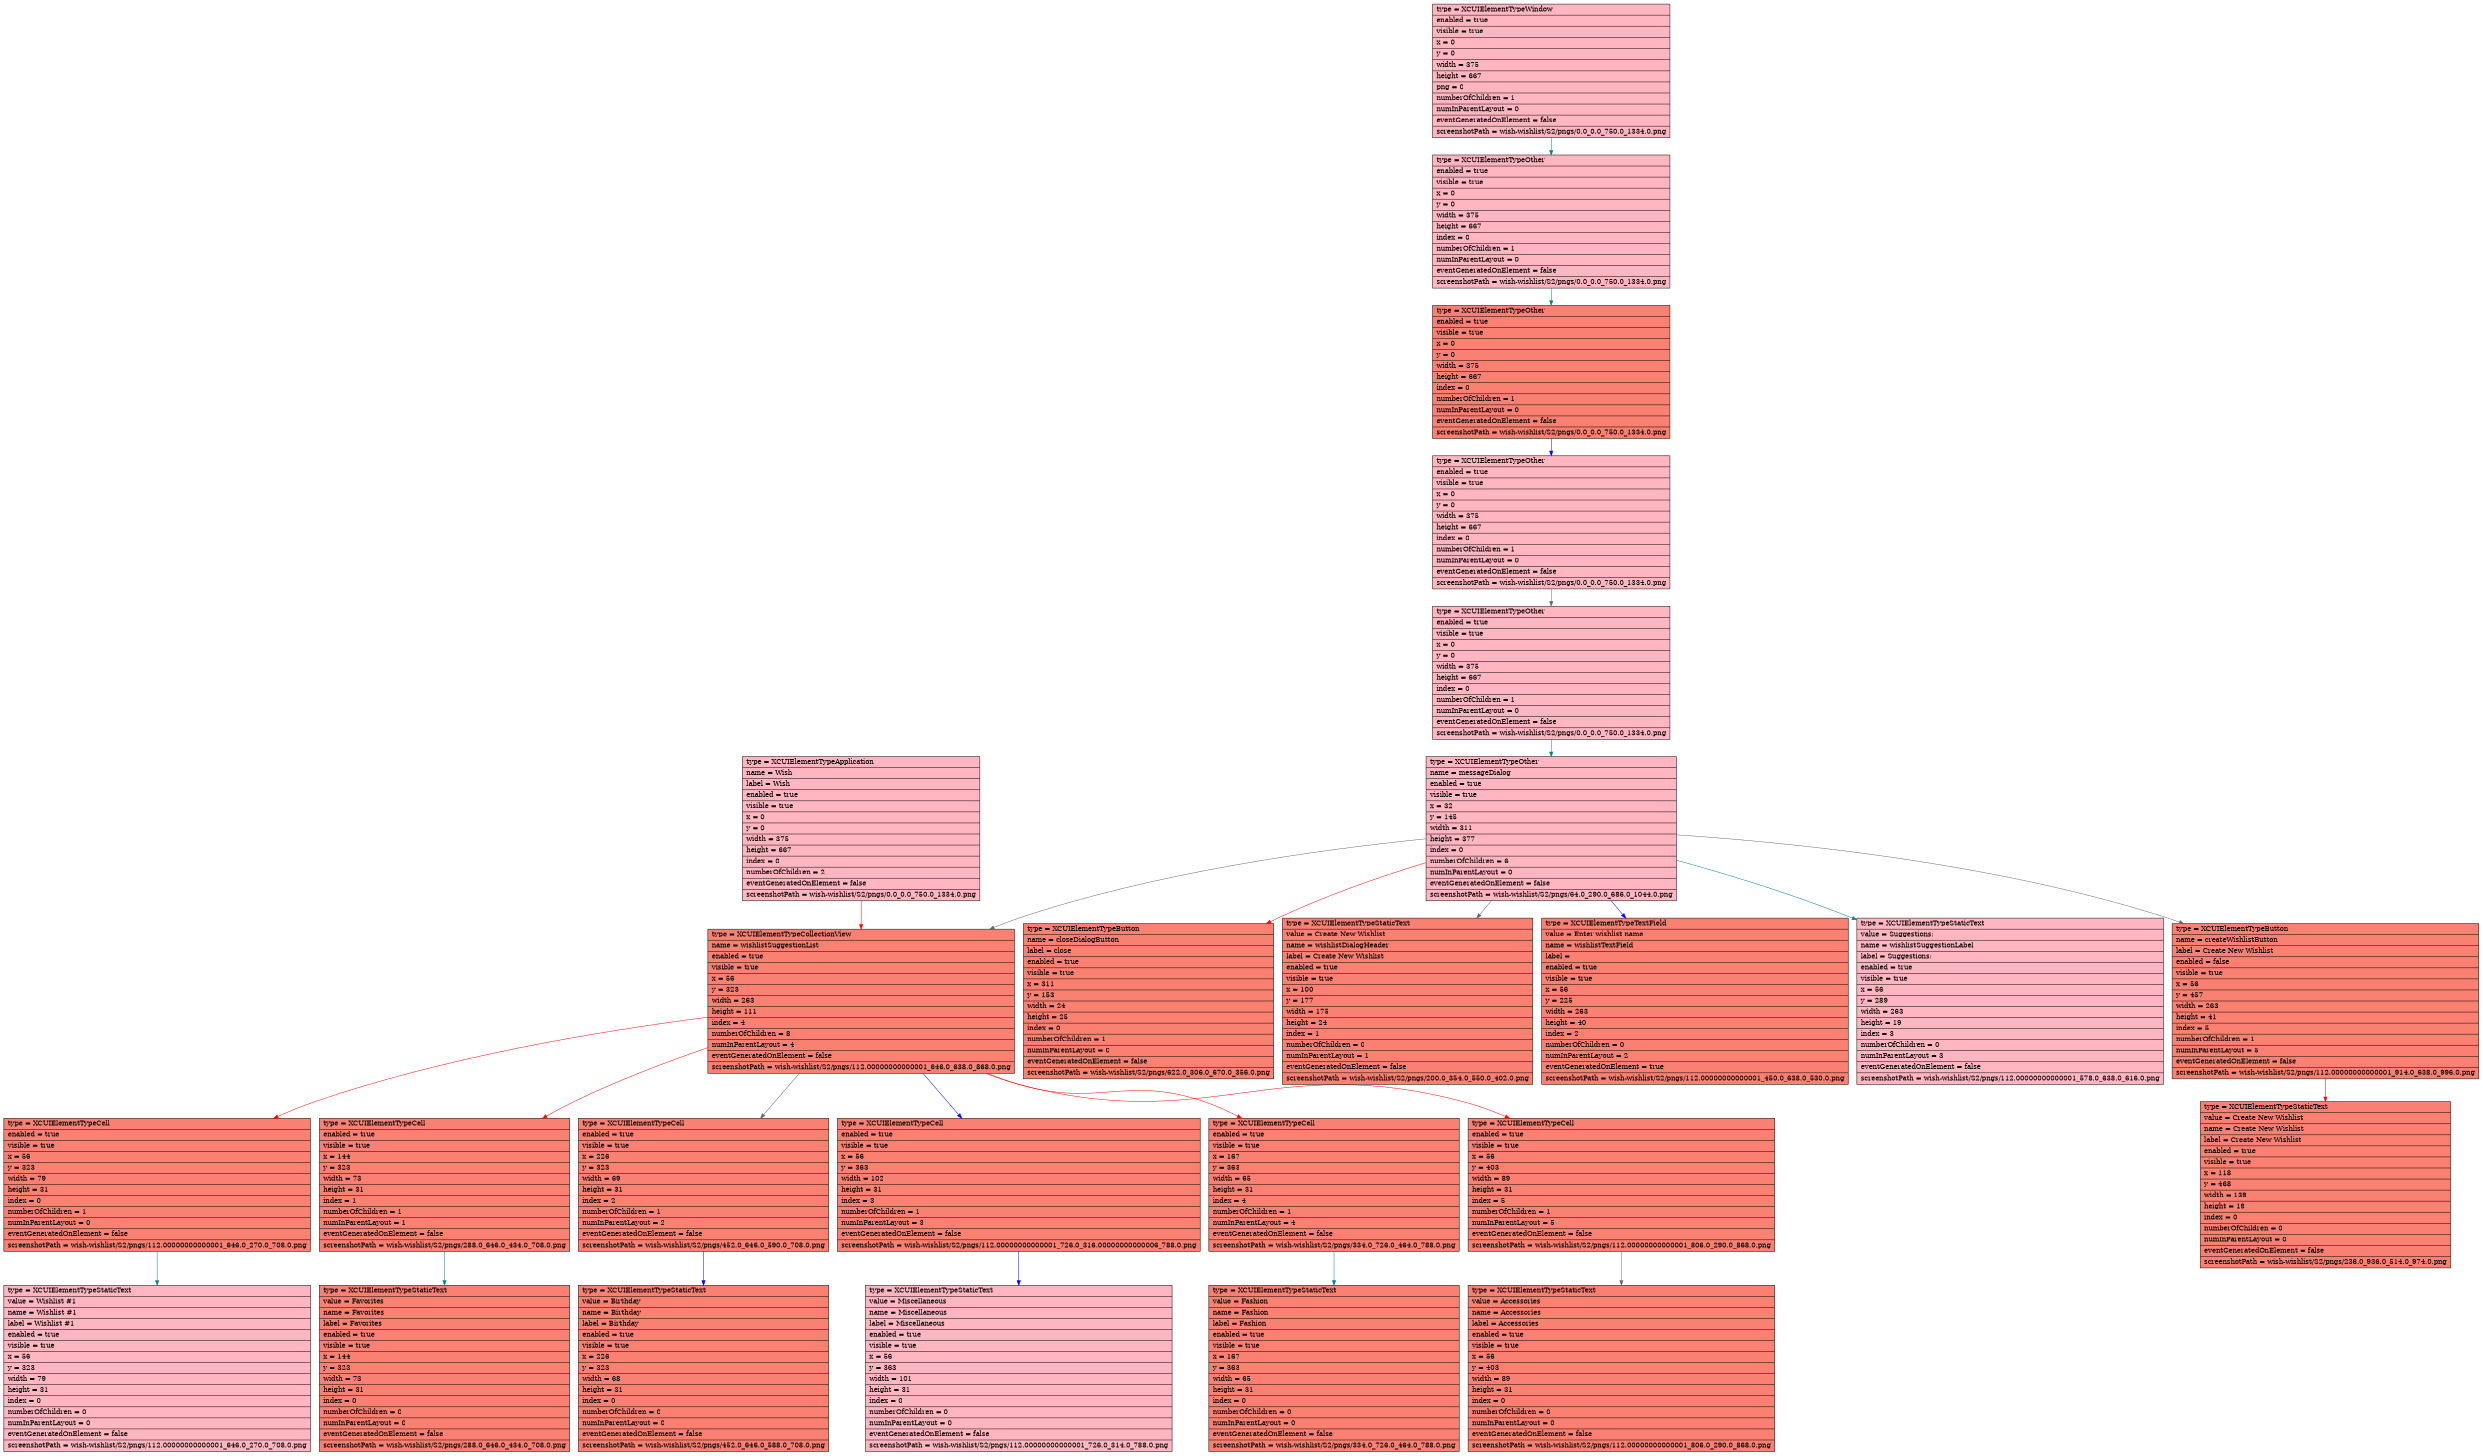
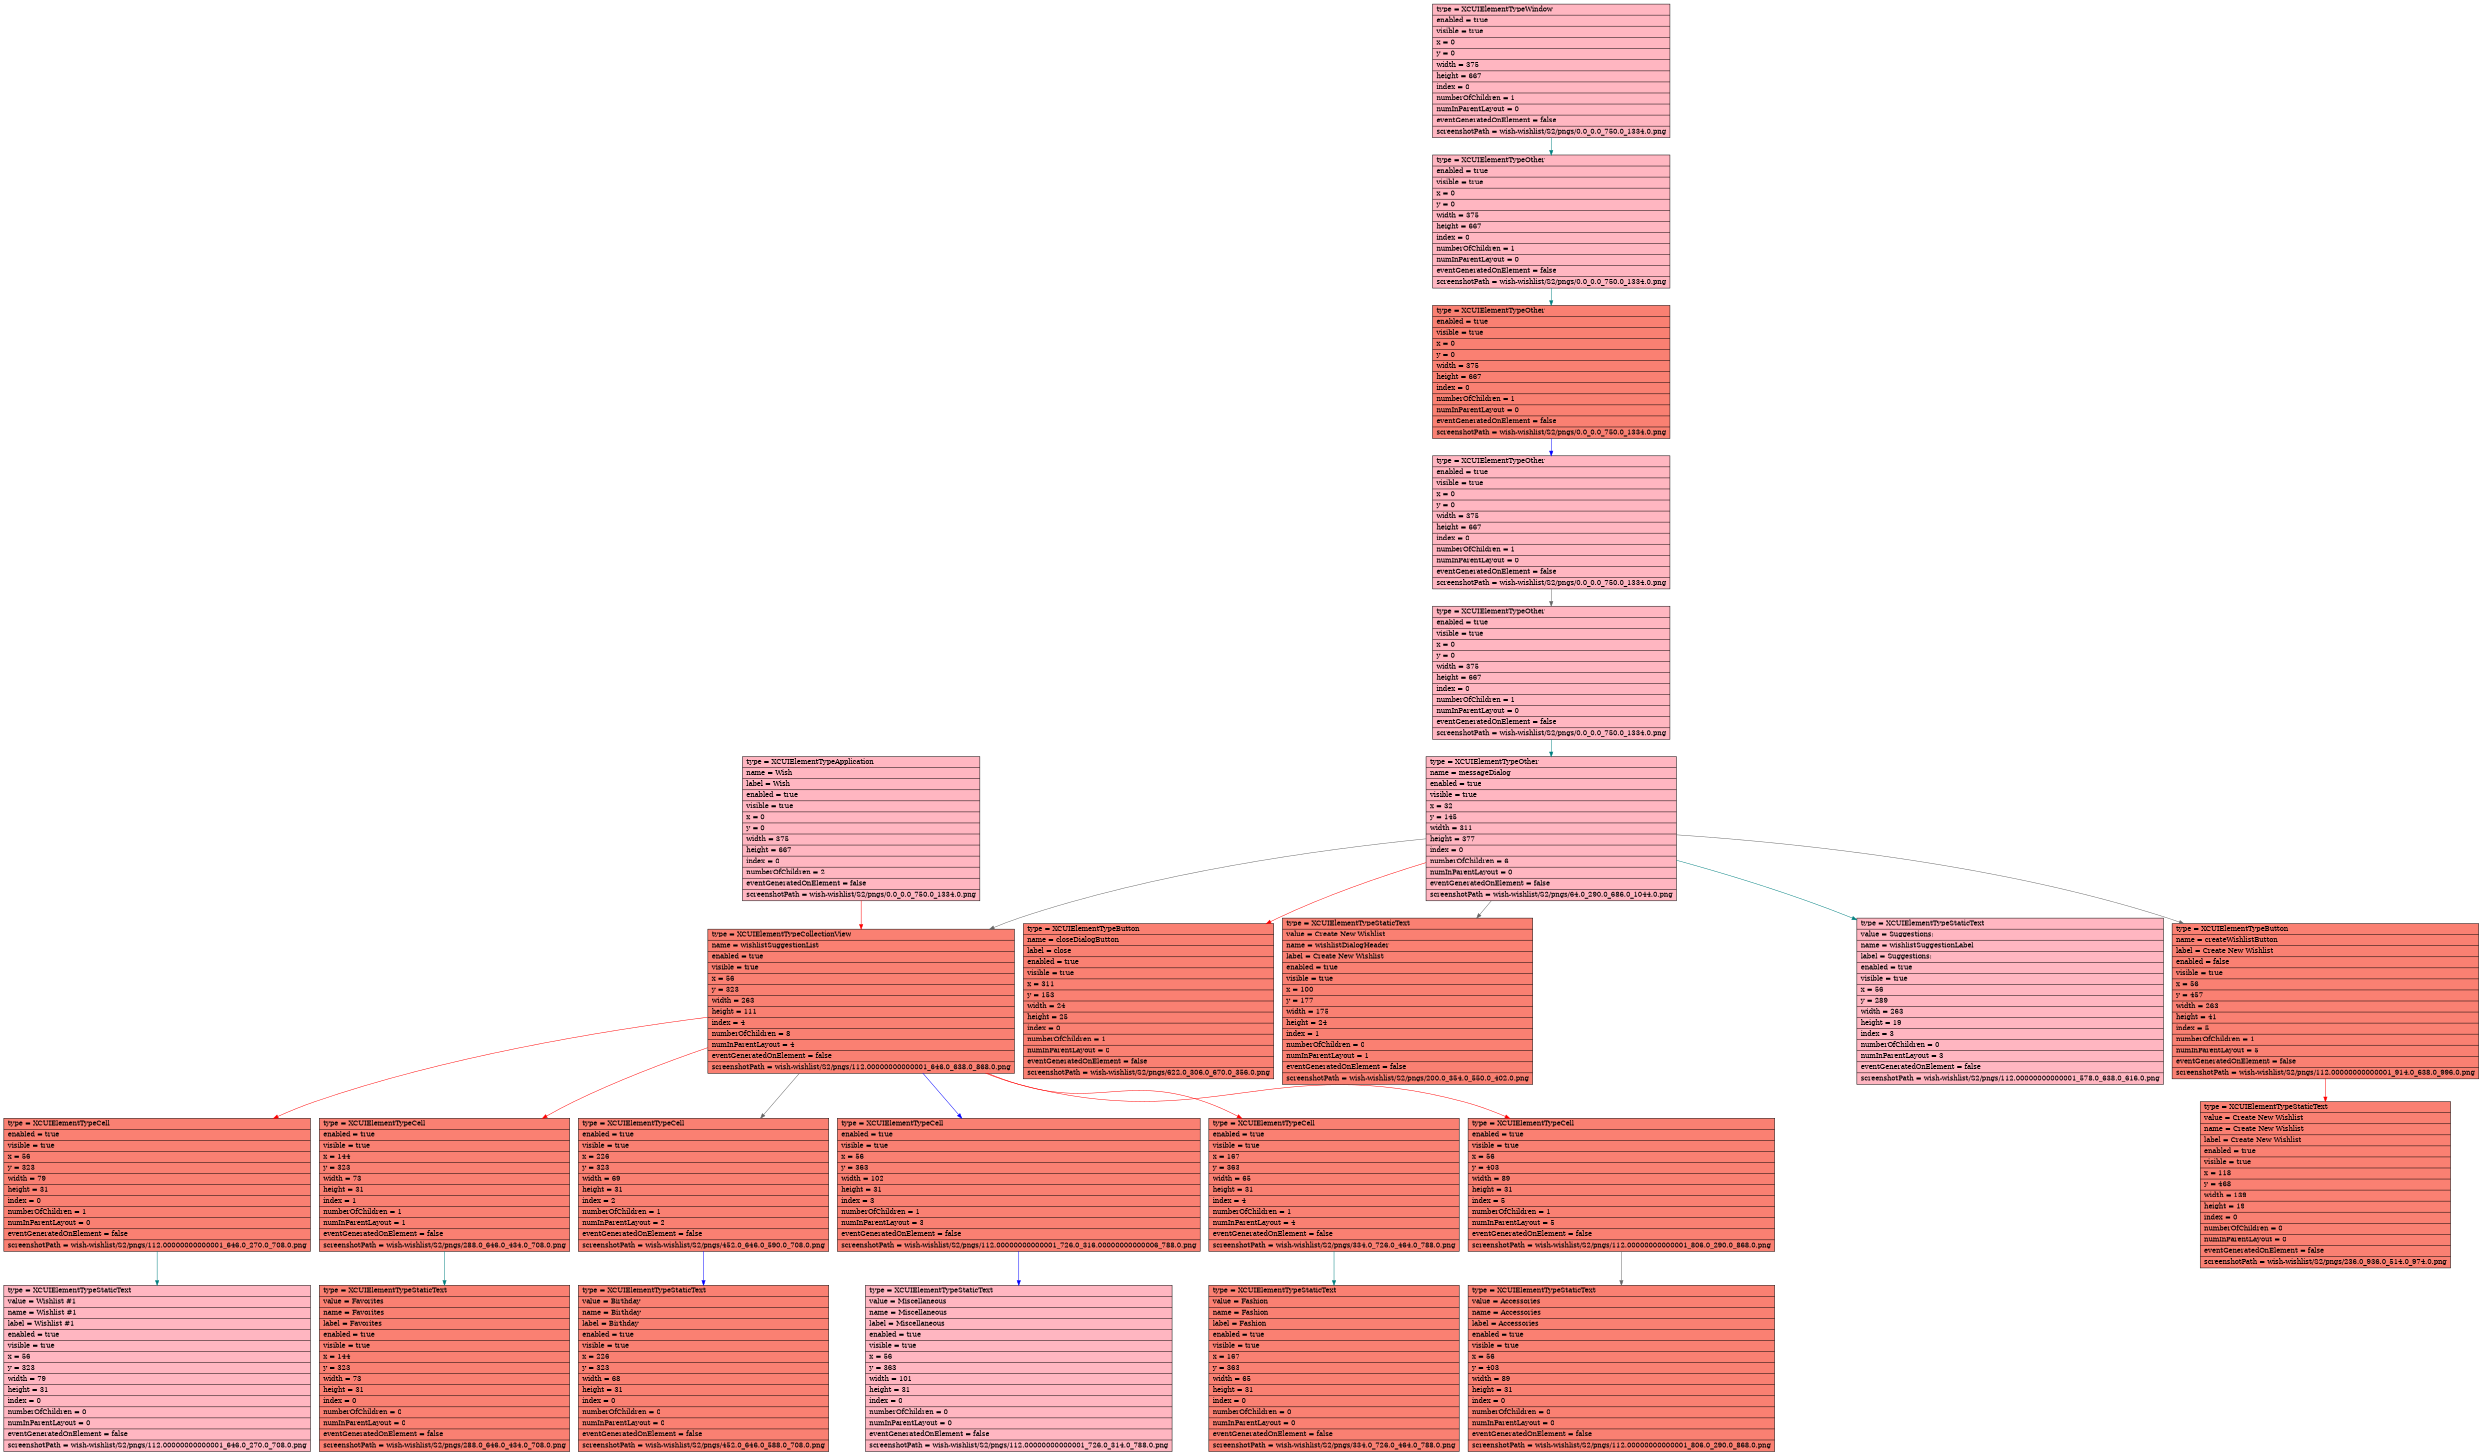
(1450, 87) -> (1453, 87)
(1695, 1001) -> none
